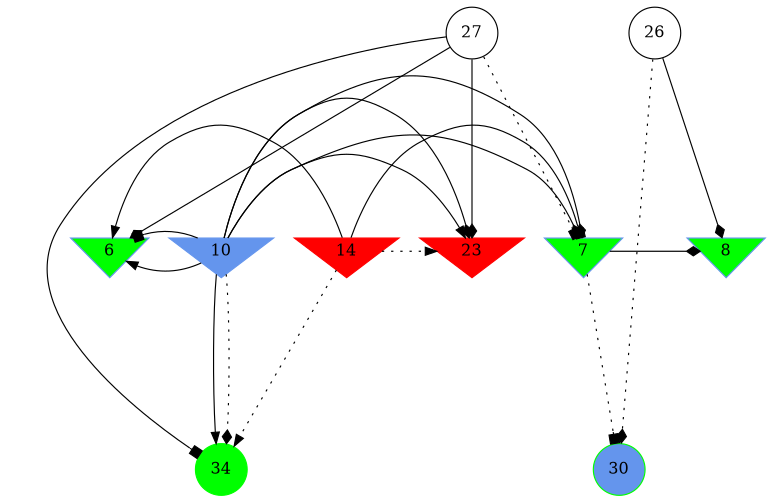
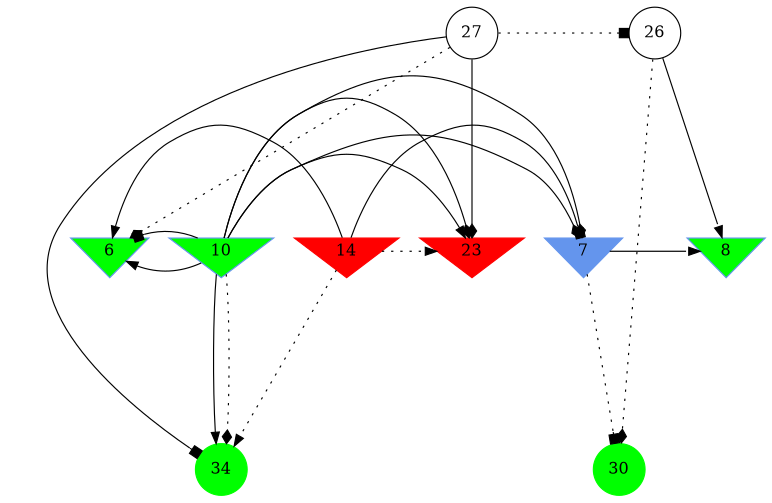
(523, 133) -> (558, 33)
(296, 139) -> (296, 139)
(690, 141) -> (690, 141)
(221, 251) -> (221, 251)
(584, 251) -> (584, 251)
(648, 251) -> (648, 251)
(619, 469) -> (619, 469)
